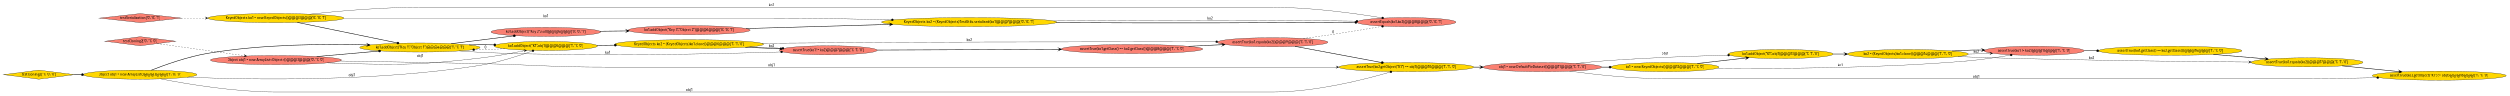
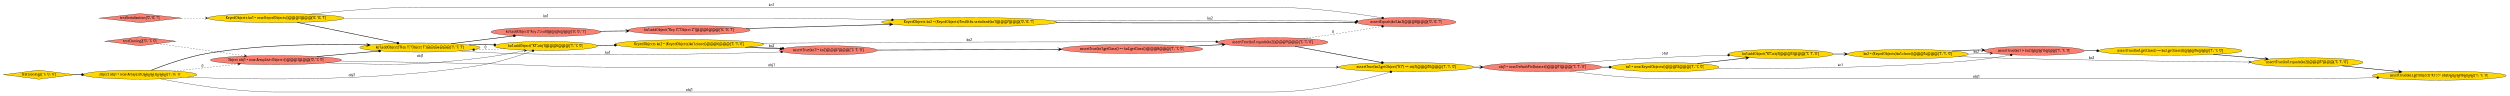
none -> (206, 68)
